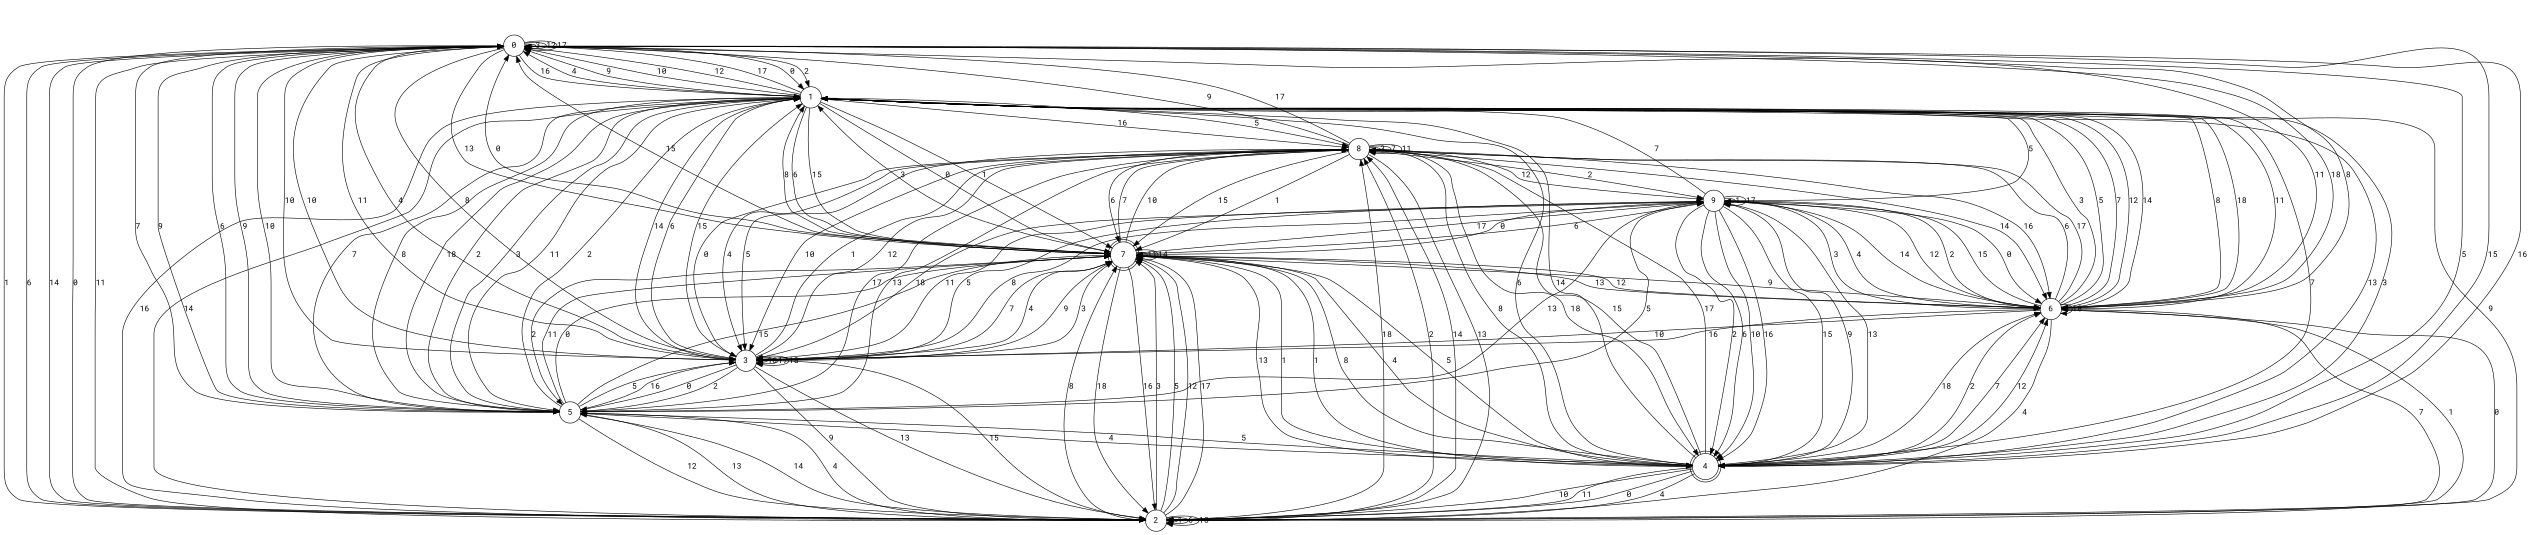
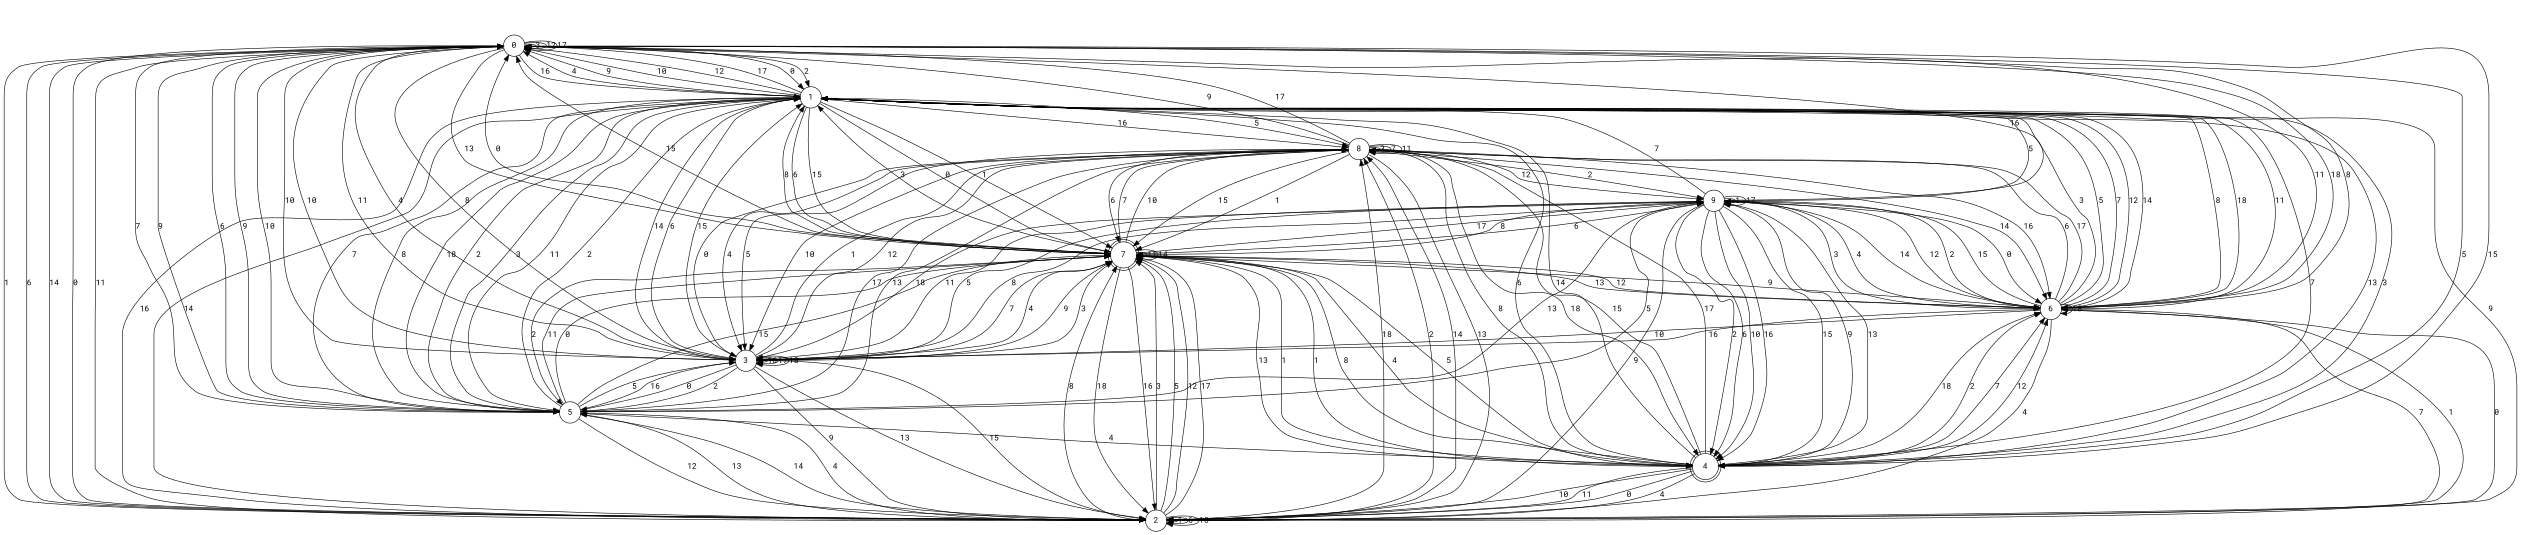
(2200, 59) -> (1463, 79)
(1503, 227) -> (1503, 227)
(1140, 435) -> none
none -> (1515, 480)
